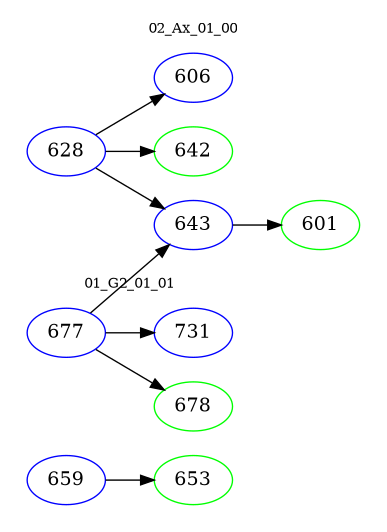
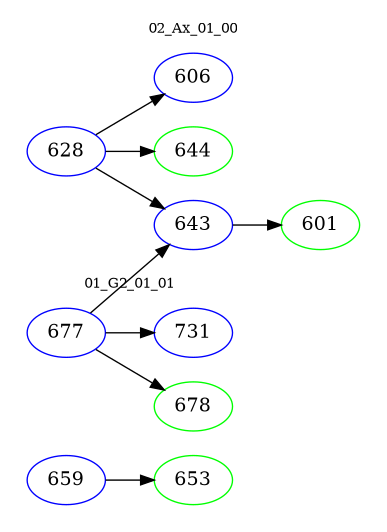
(193, 151) -> (193, 151)
